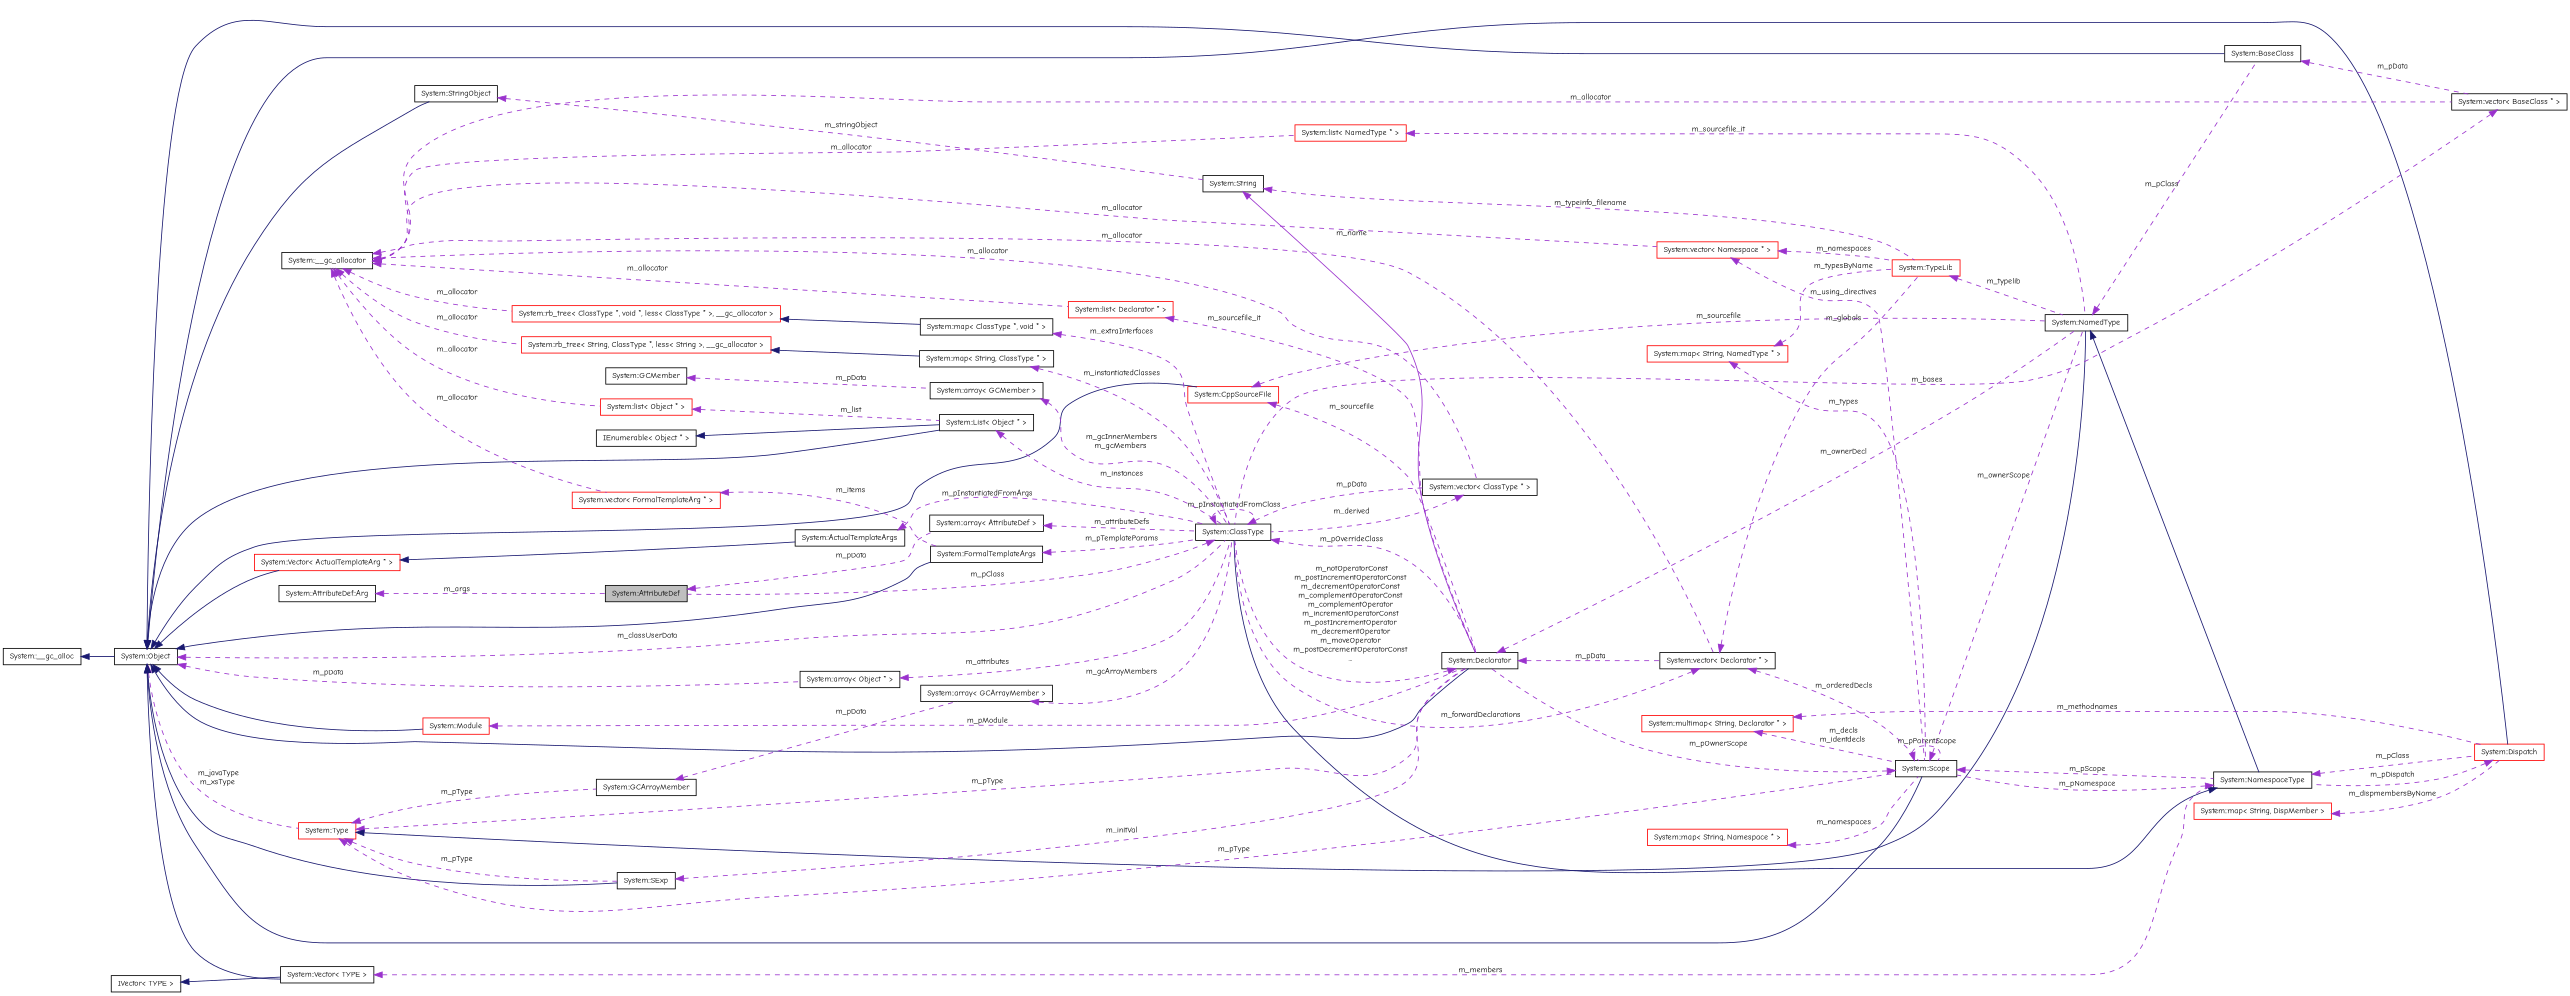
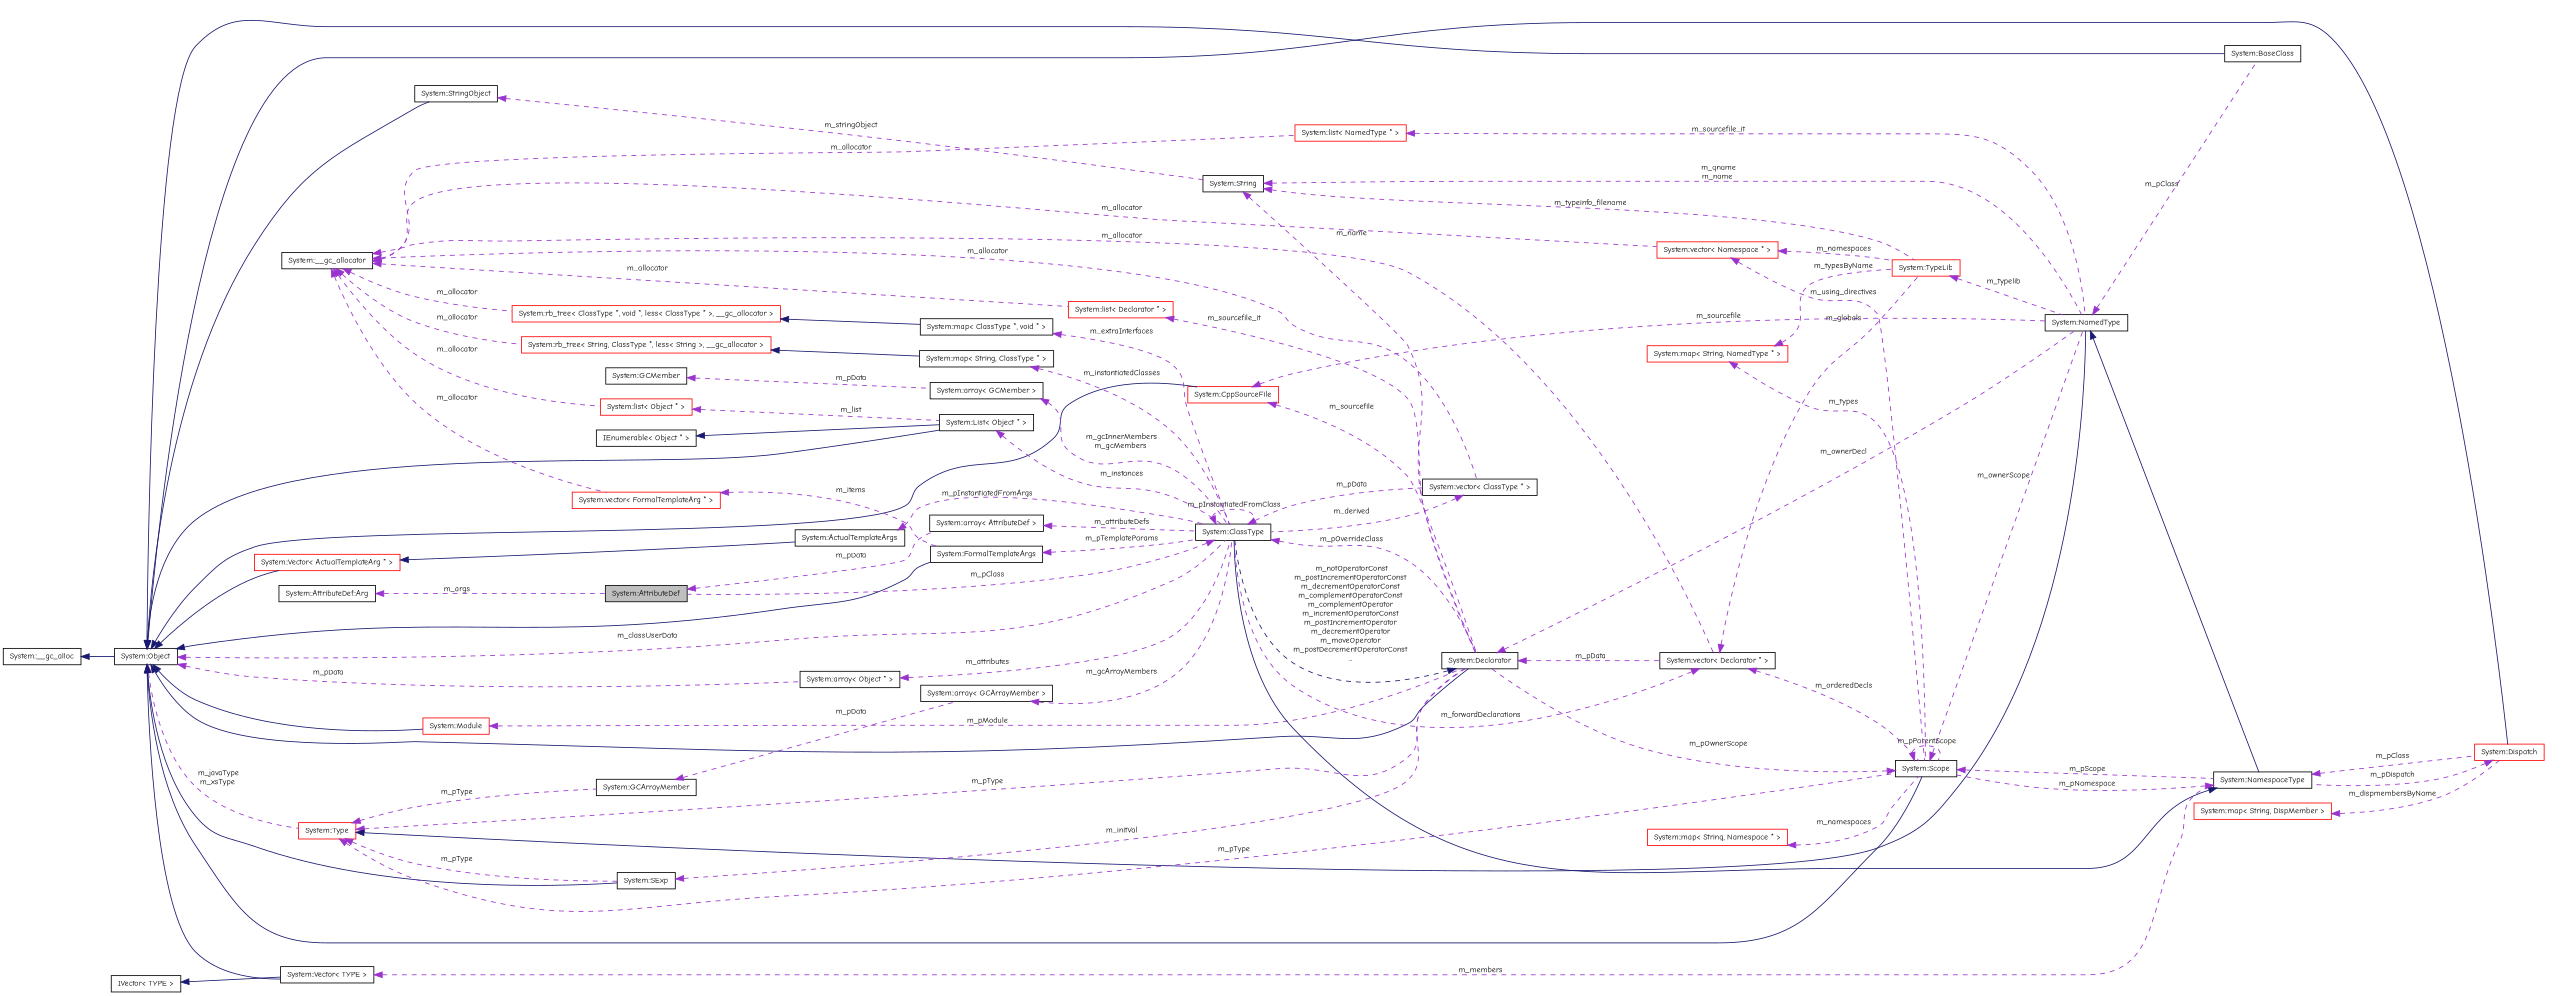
(2509, 102) -> none
none -> (1706, 181)
(1421, 394) -> (1421, 394)
(1302, 667) -> (1302, 667)
(1718, 724) -> none
